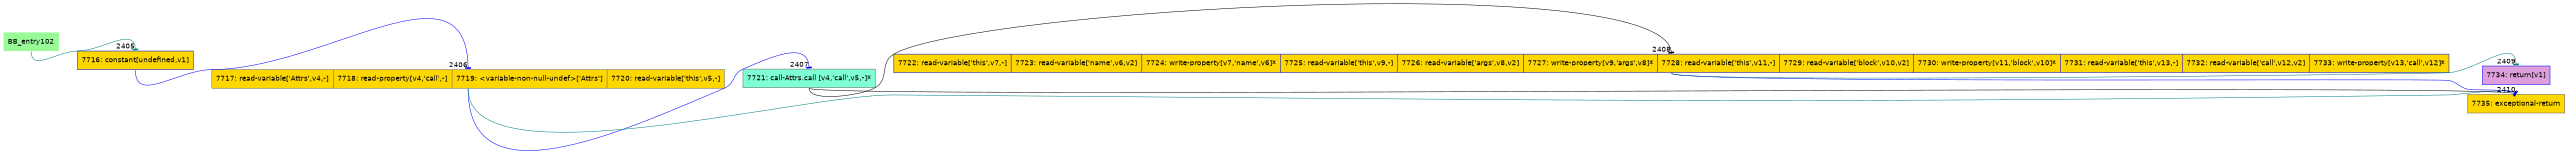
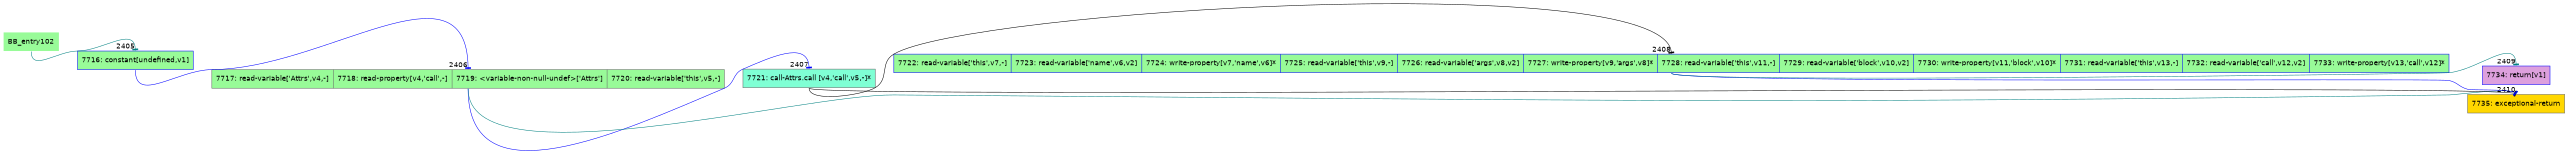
(135, 60) -> (135, 60)
(1671, 63) -> (1671, 63)
(468, 79) -> (468, 79)
